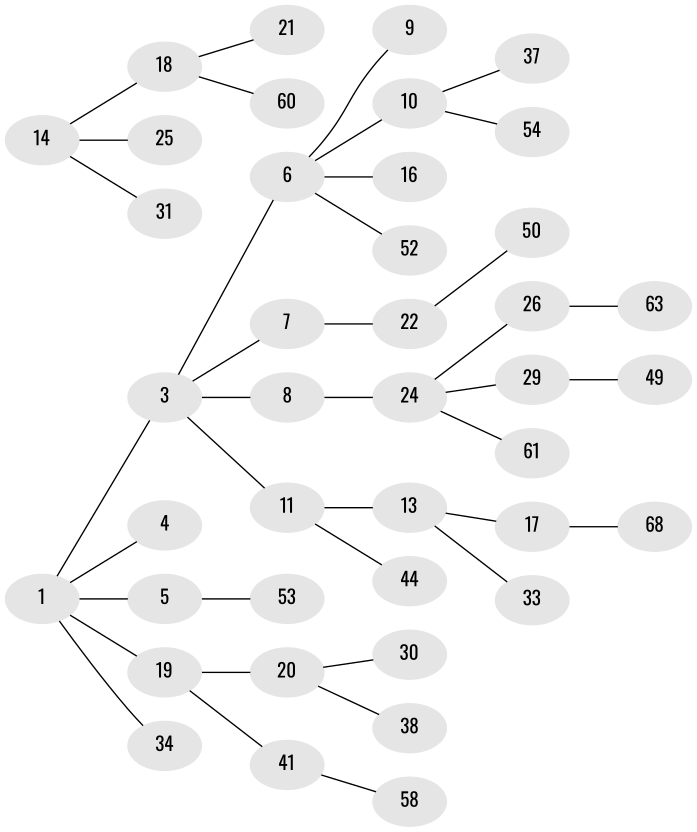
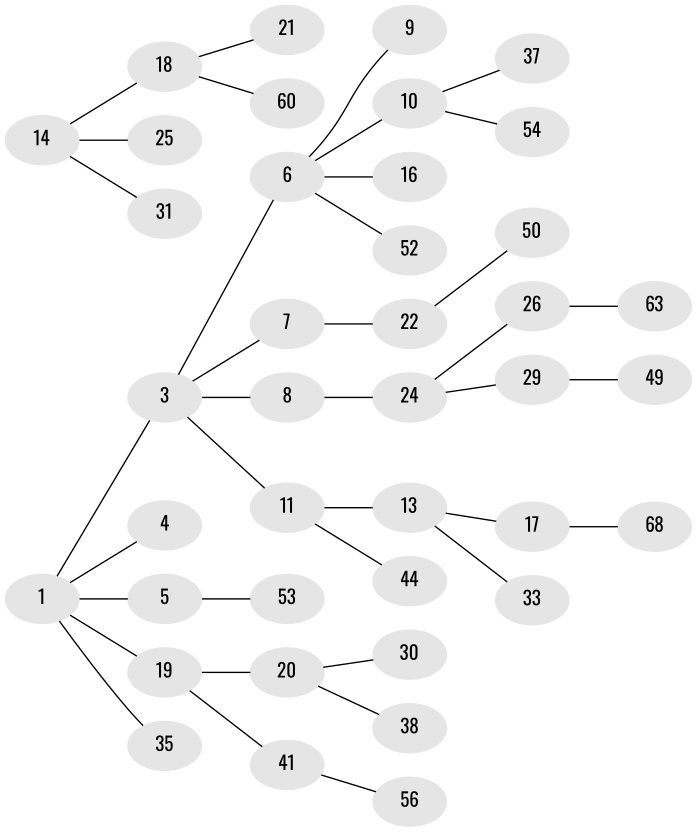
(532, 453) -> none
(165, 746) -> (165, 746)
(410, 802) -> (410, 802)
